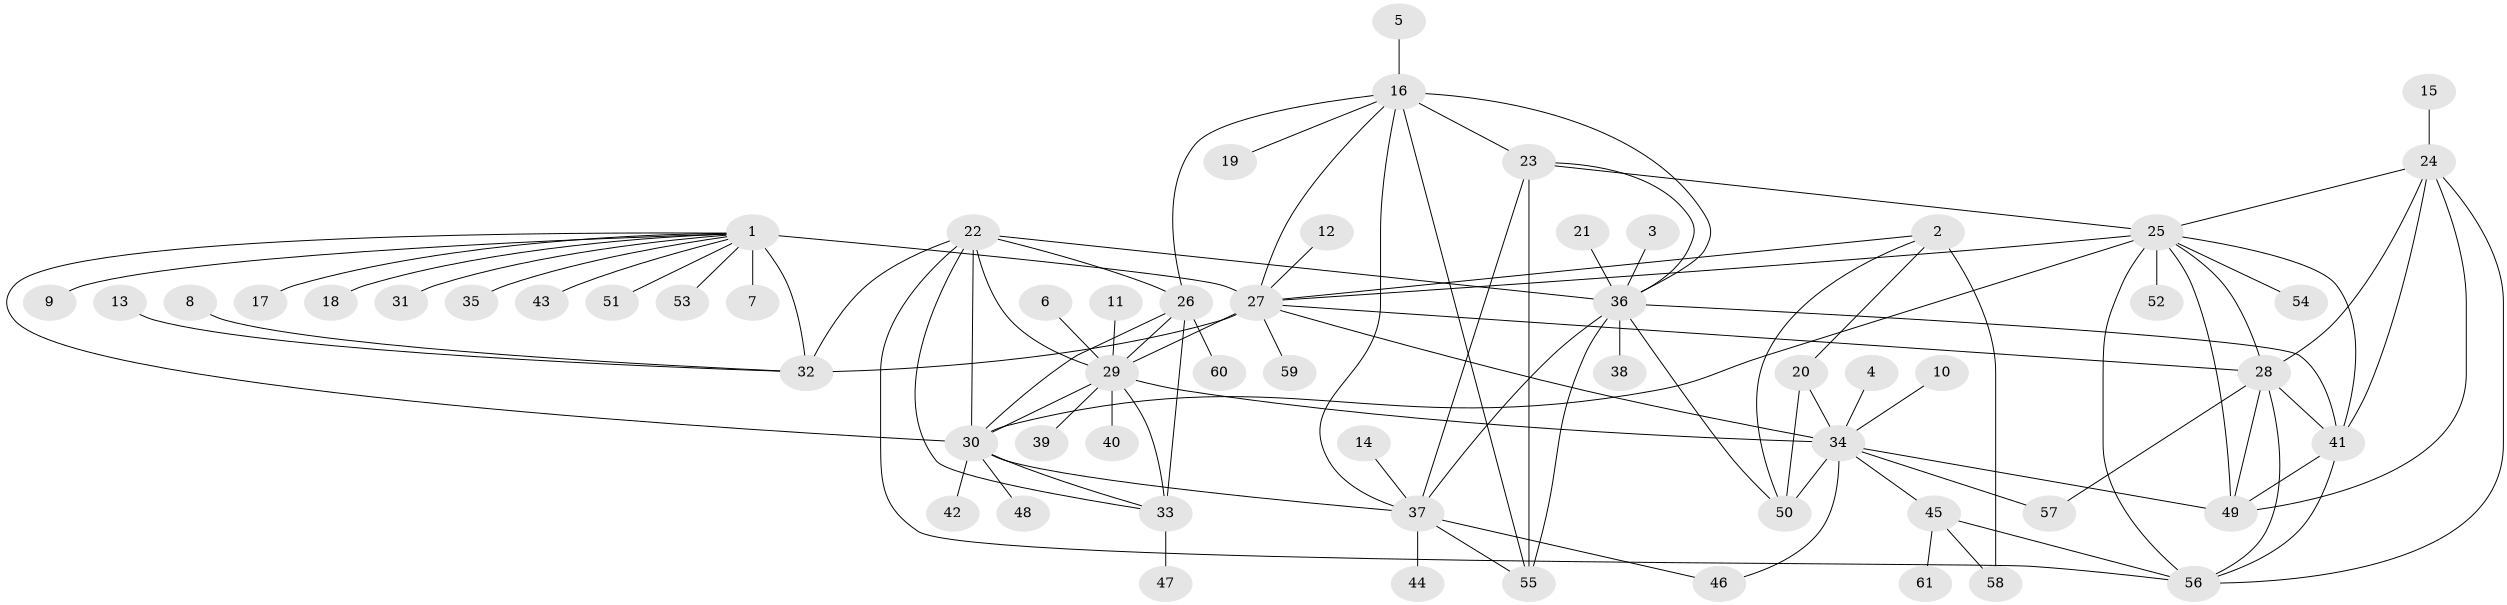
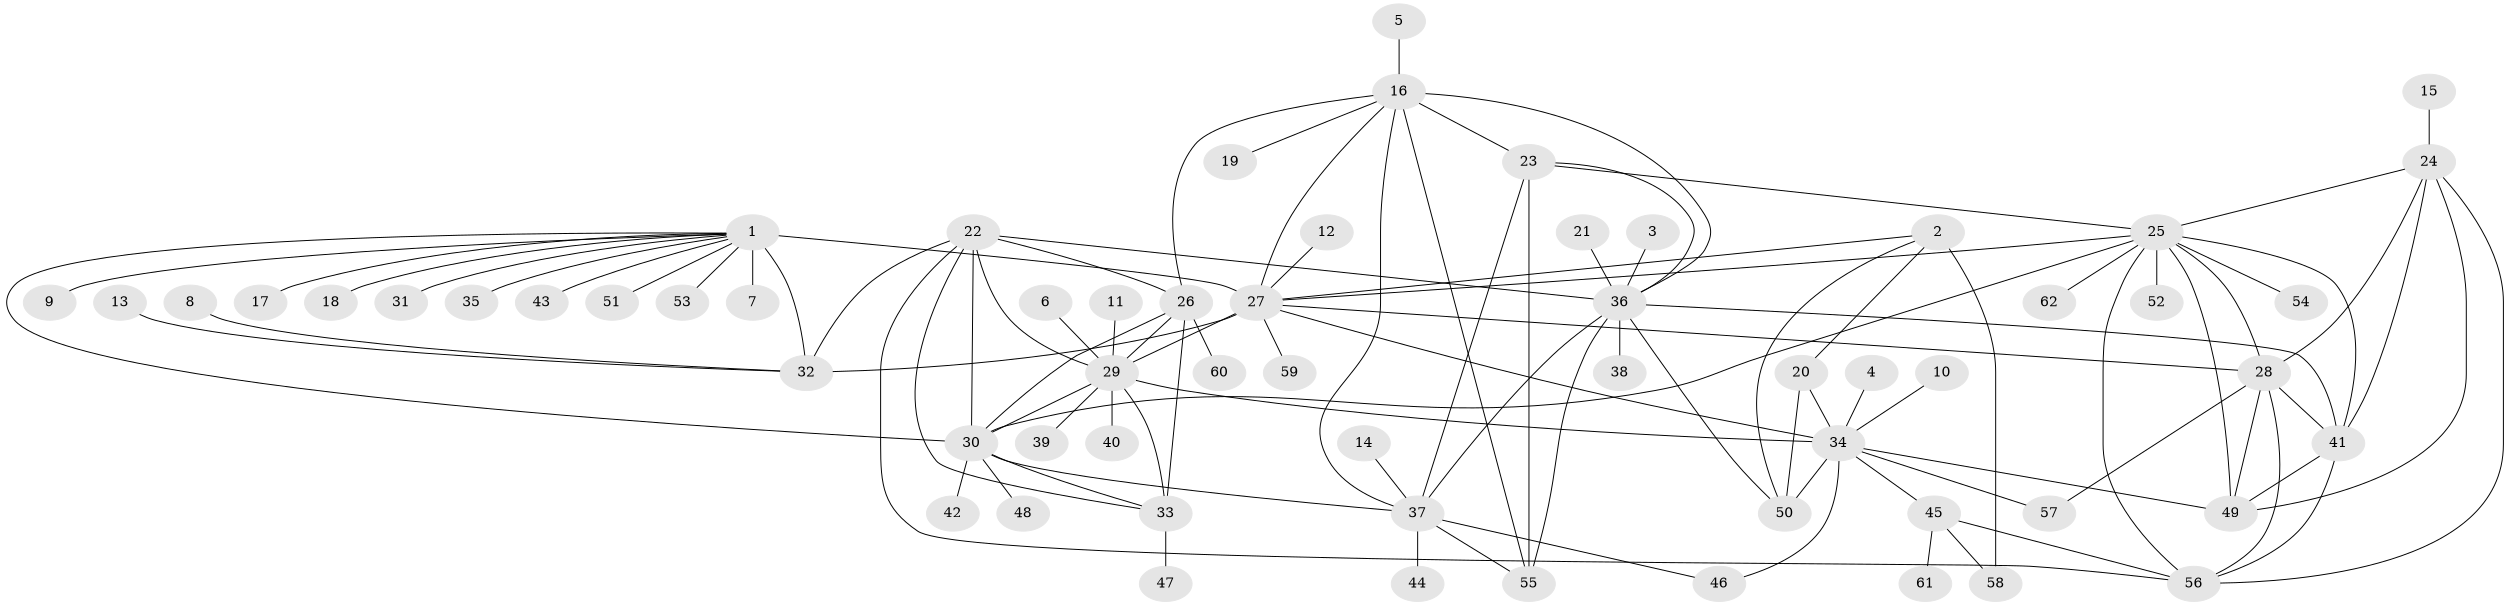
none -> (2049, 303)
